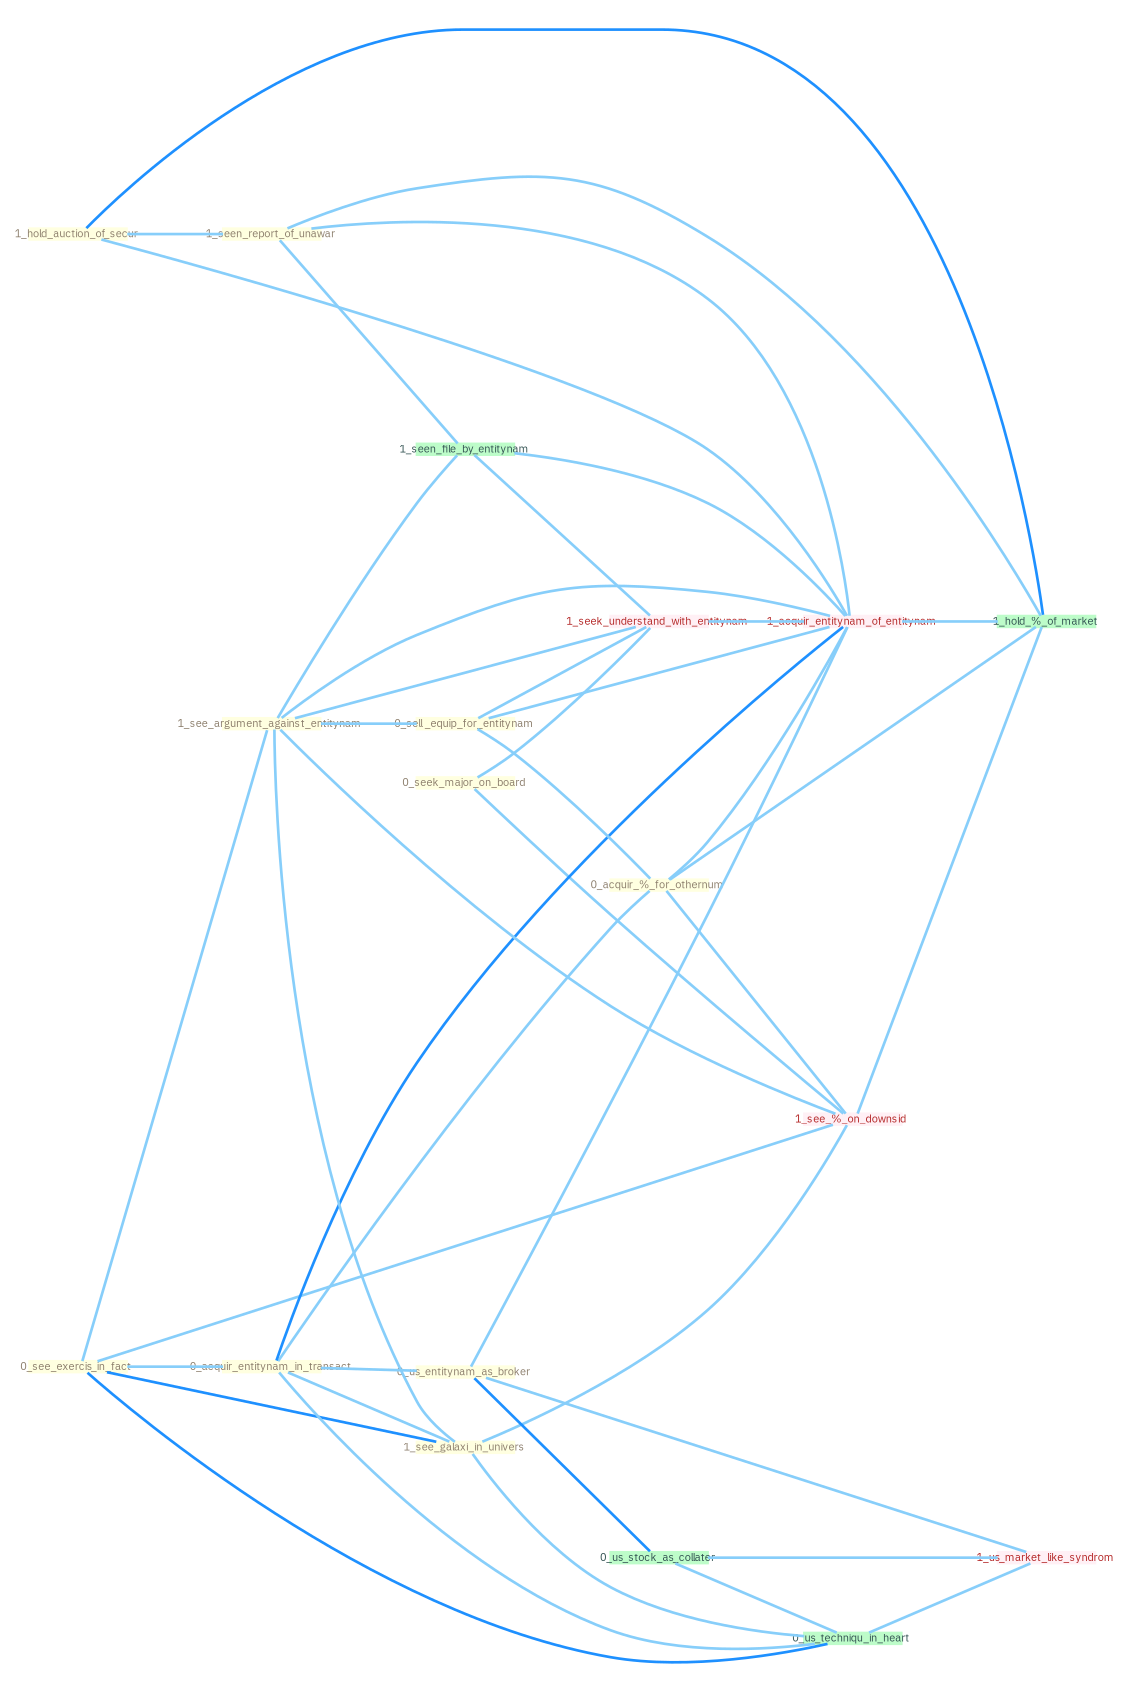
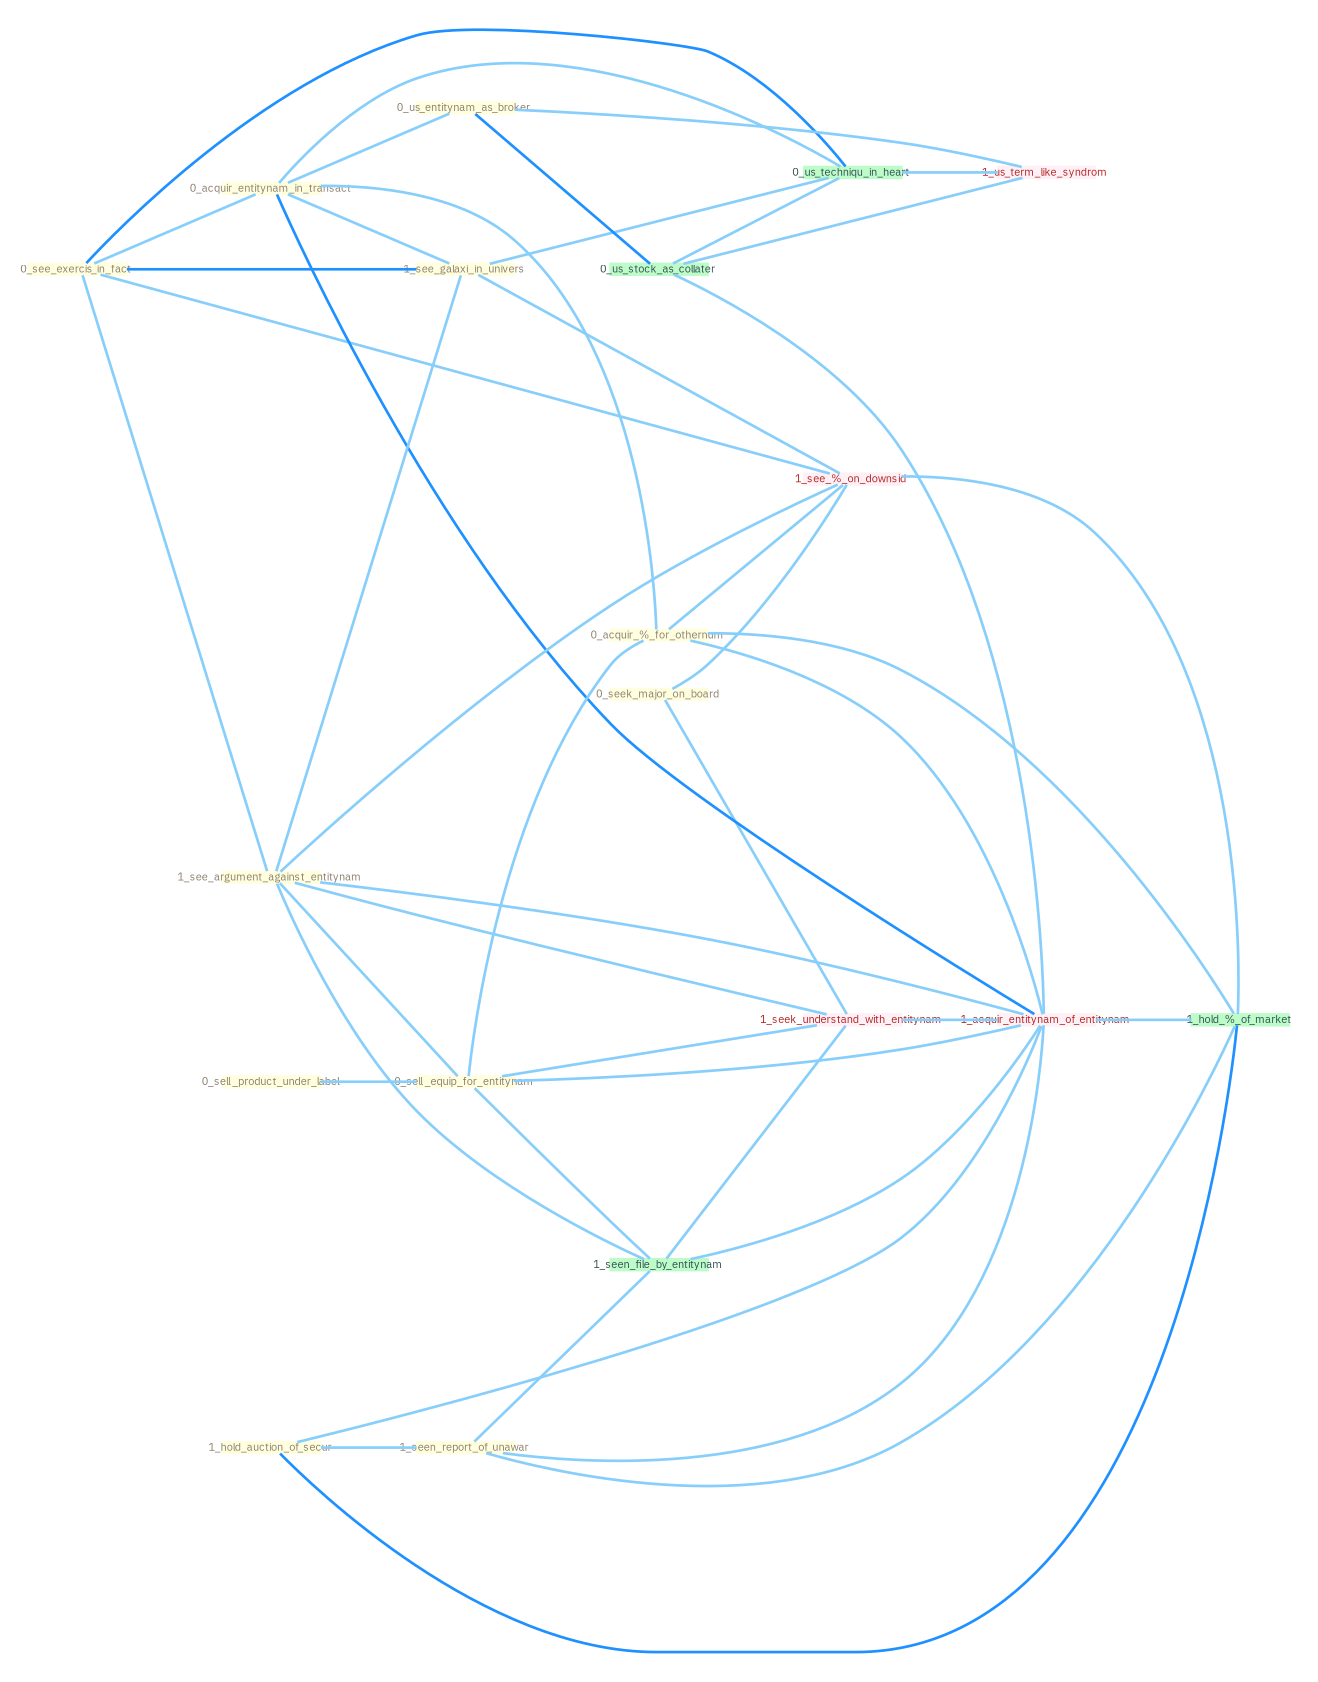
(664, 999) -> (967, 583)
none -> (272, 1082)
none -> (562, 1174)
(1047, 1558) -> (1047, 172)
